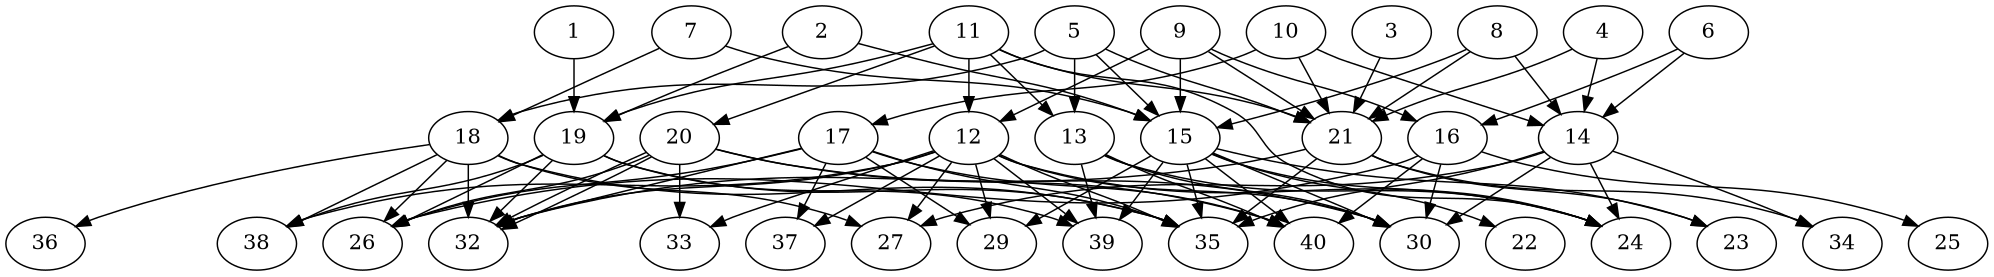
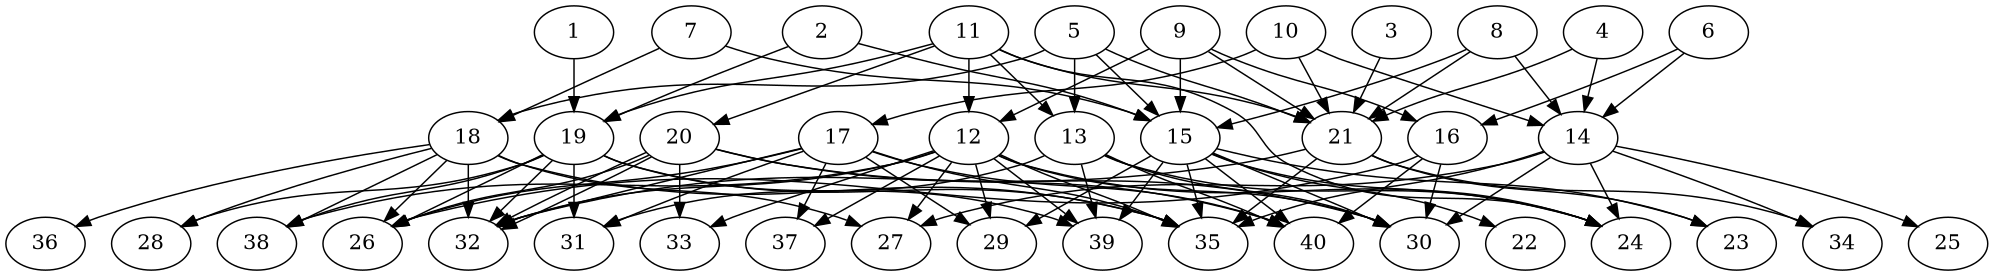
(1682, 185) -> (1761, 178)
none -> (151, 244)
none -> (574, 244)
